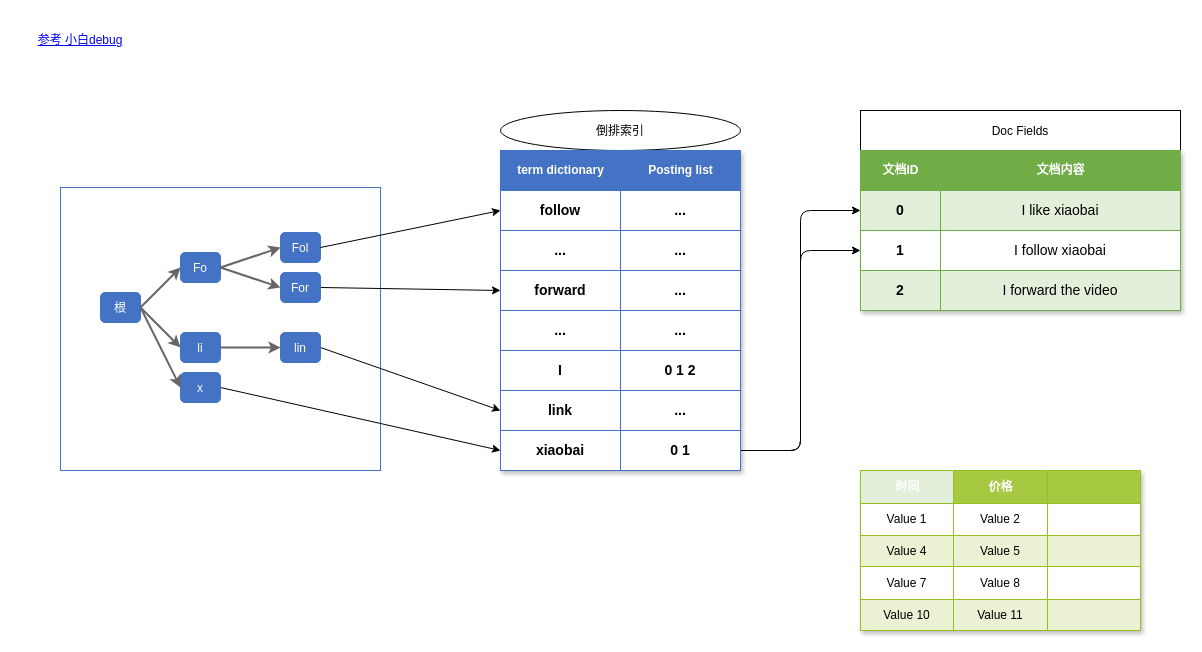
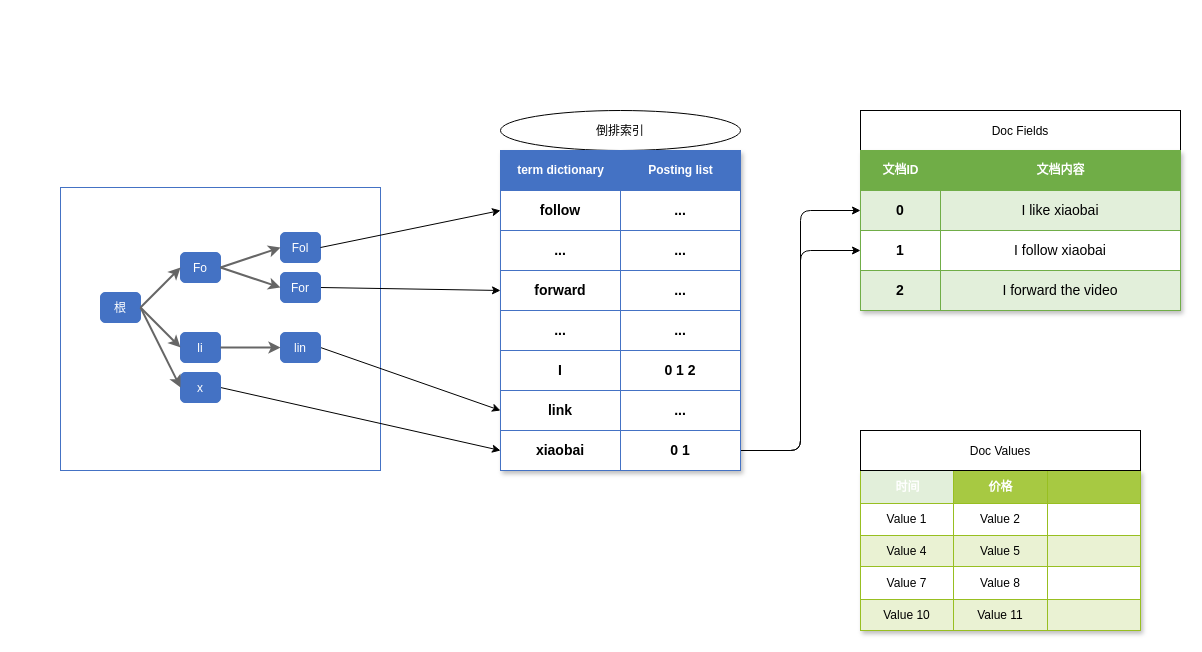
(81, 41) -> none
none -> (1001, 451)
